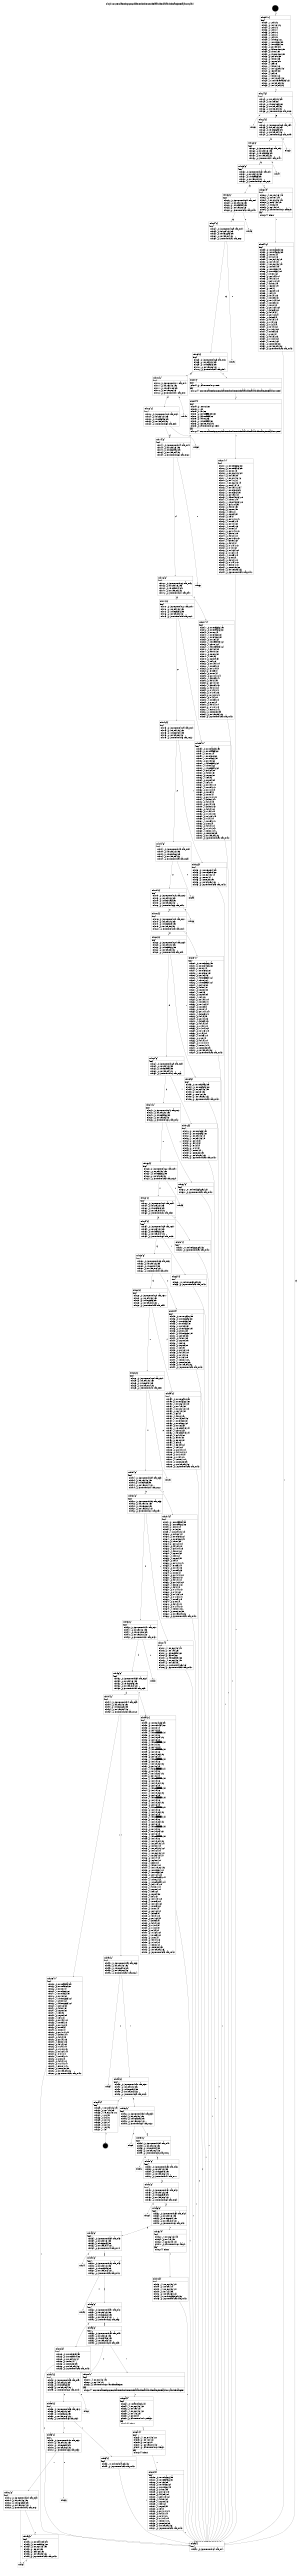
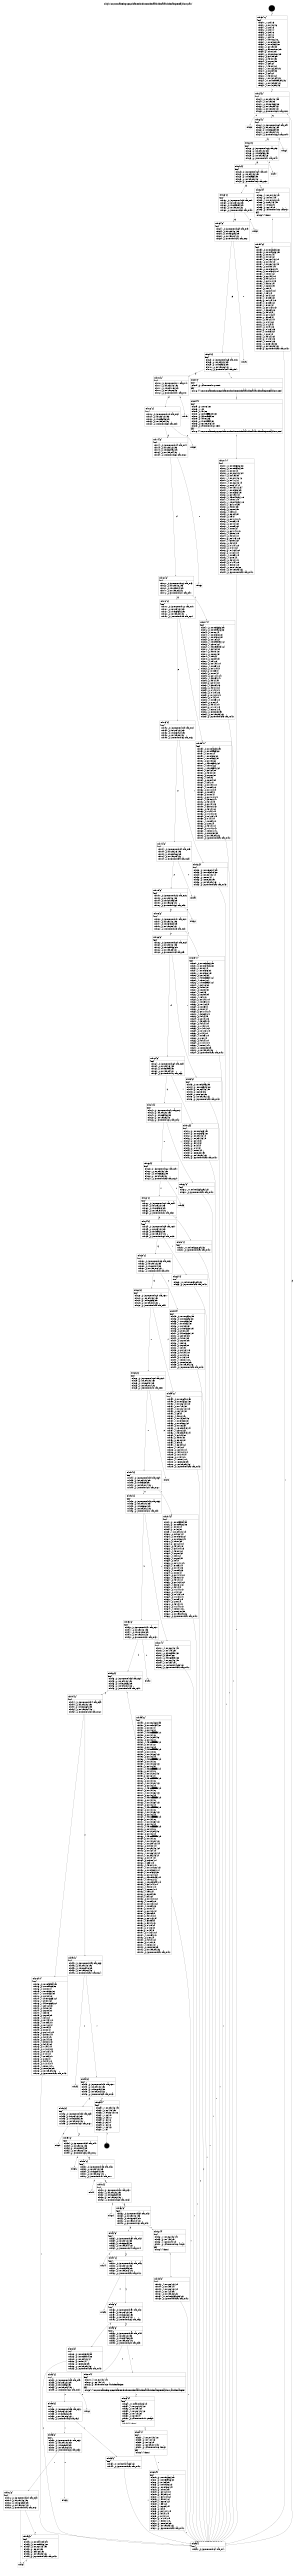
none -> (91, 2193)
